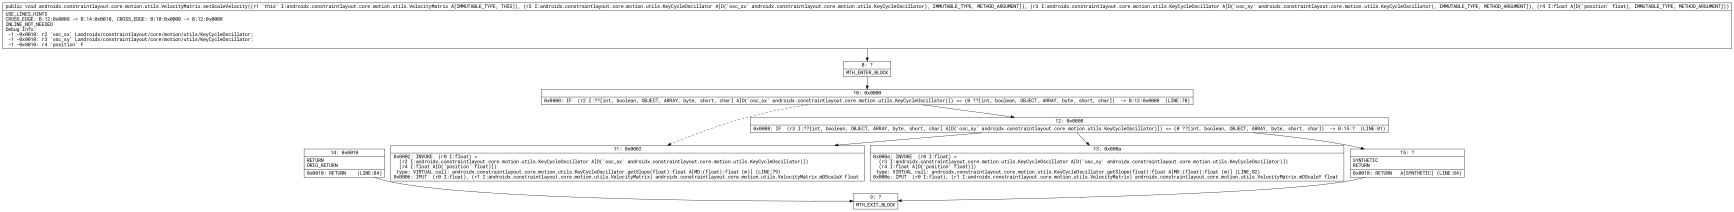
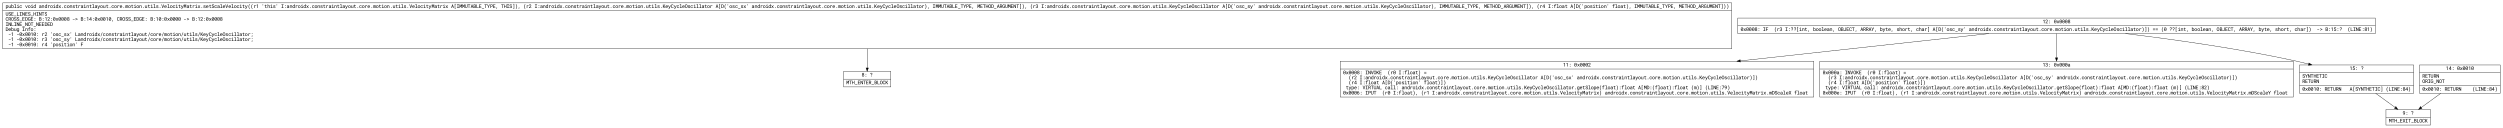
(867, 97) -> none
(437, 157) -> (1386, 73)
(322, 166) -> (2434, 82)
